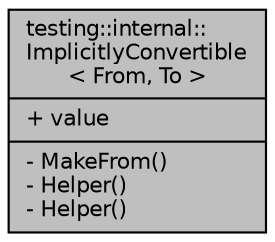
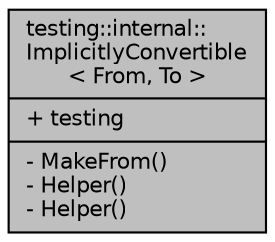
(68, 119) -> (76, 119)
